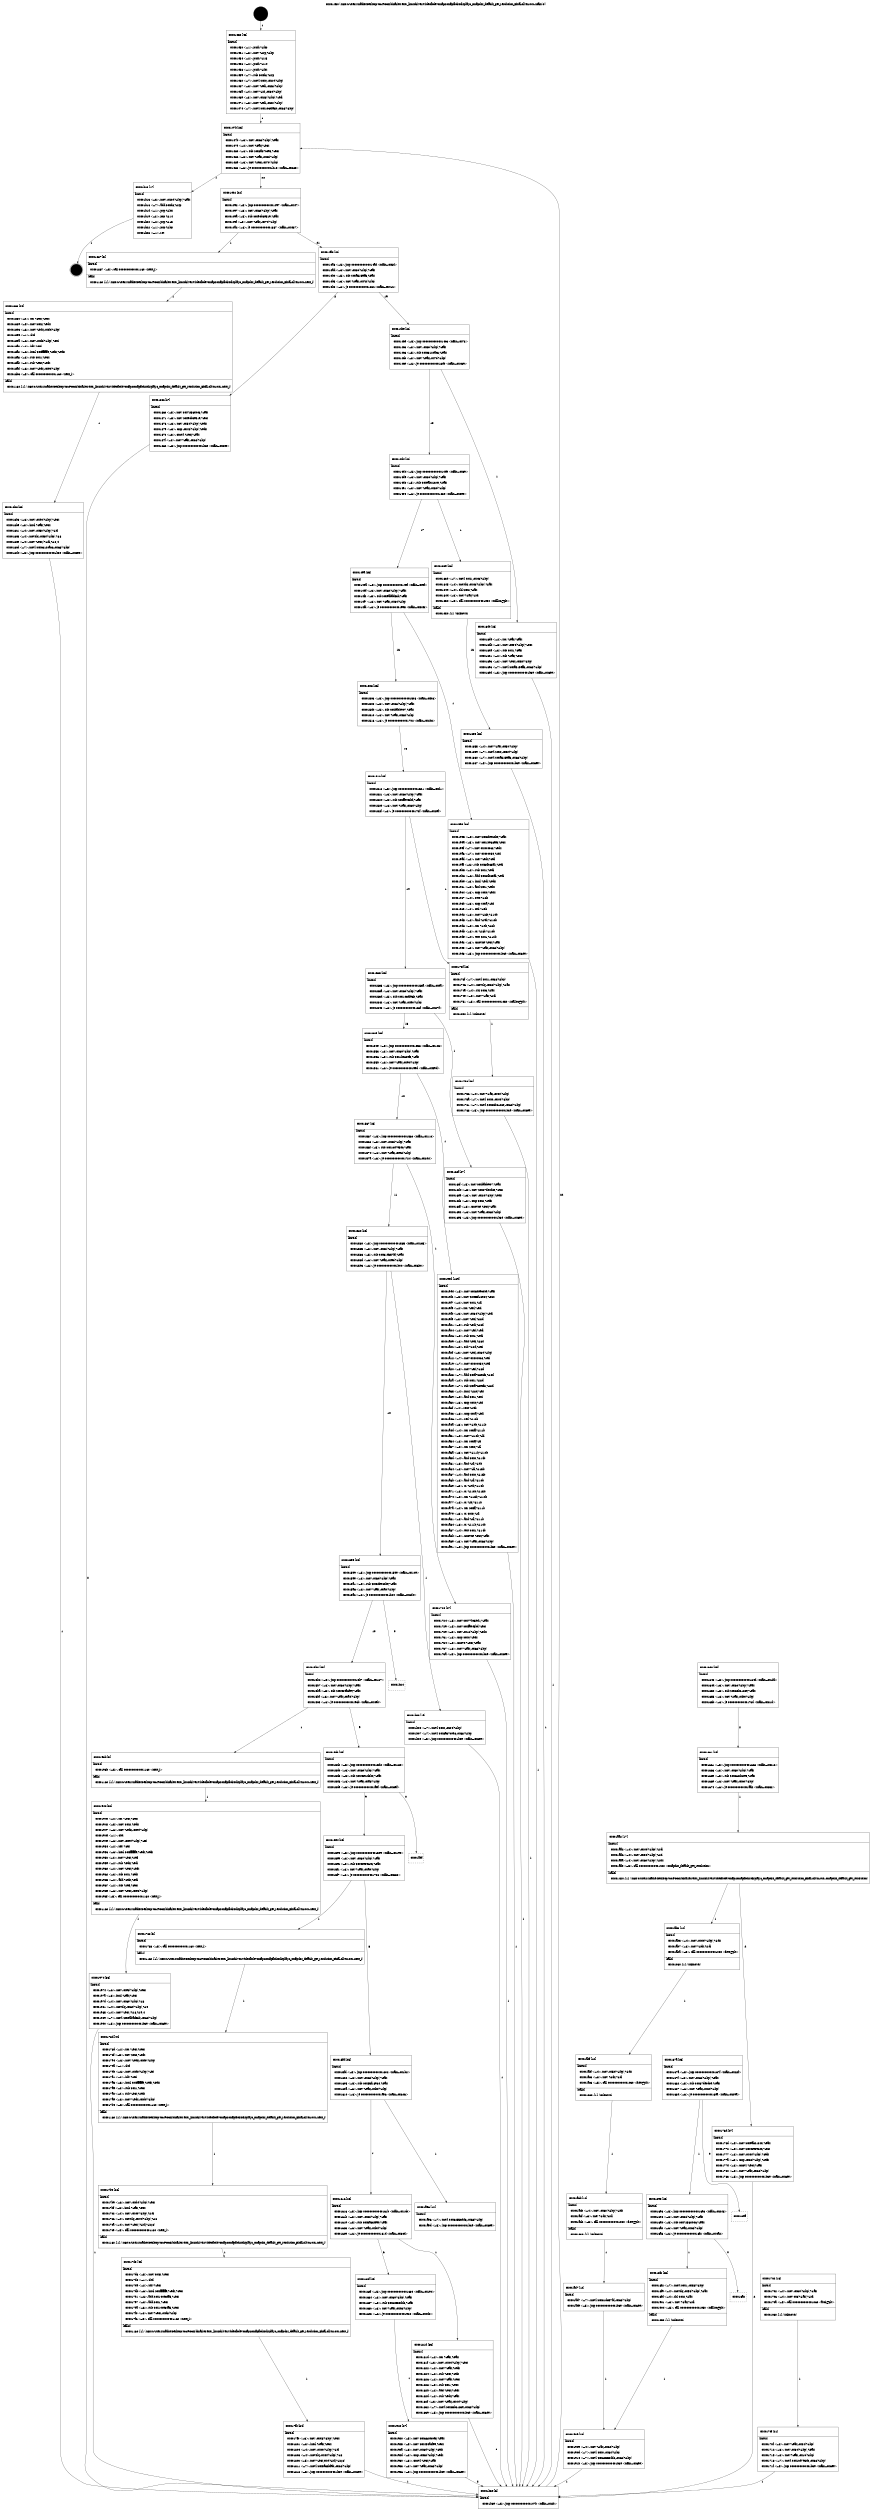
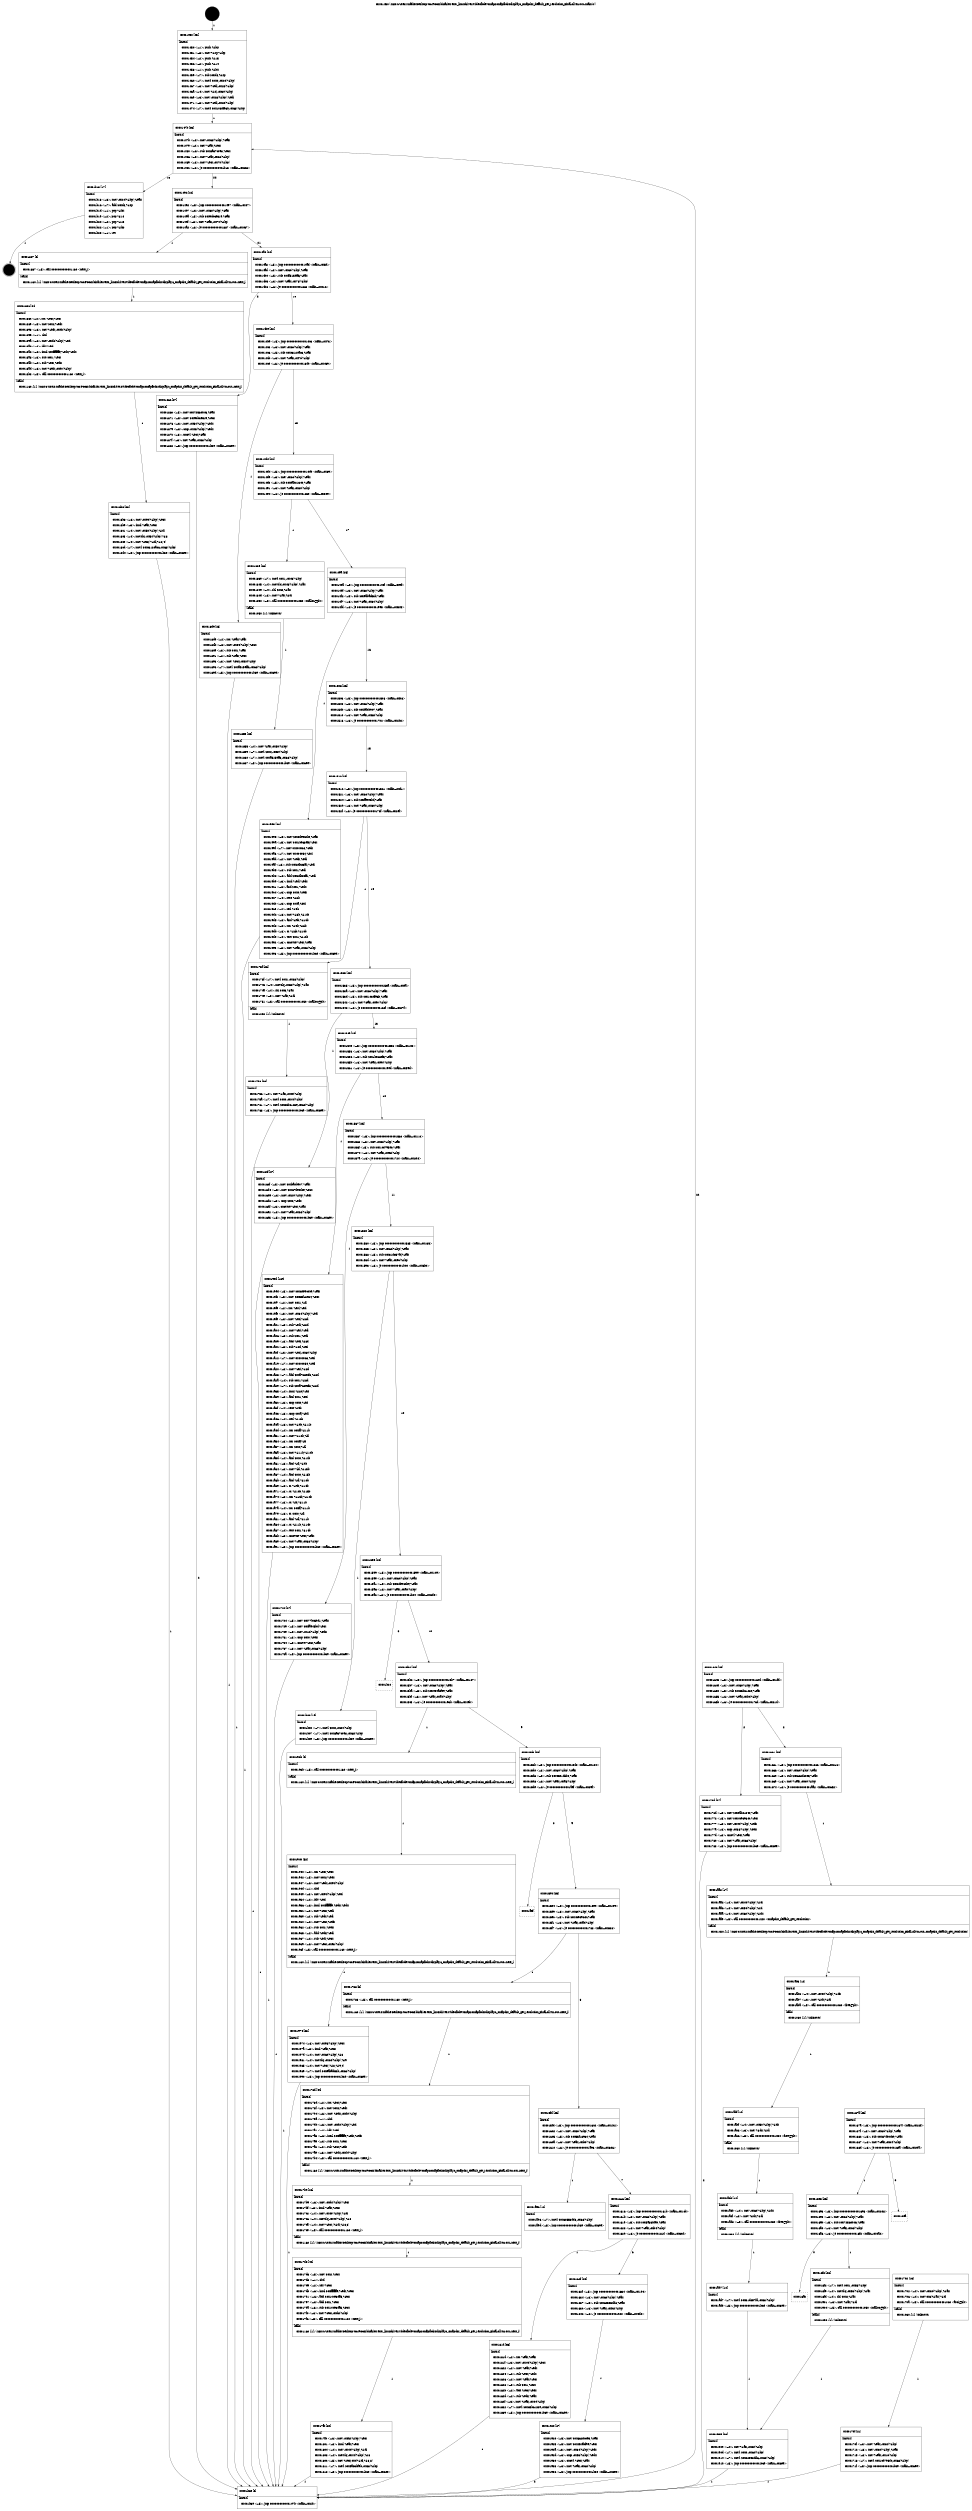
(216, 178) -> (168, 178)
(472, 650) -> (285, 650)
(745, 2004) -> (742, 1751)
